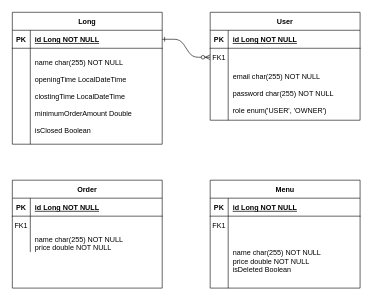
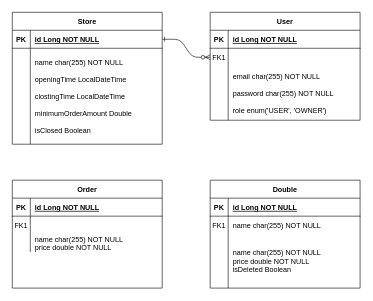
(87, 22) -> (87, 22)
(285, 190) -> (285, 190)
none -> (294, 225)
